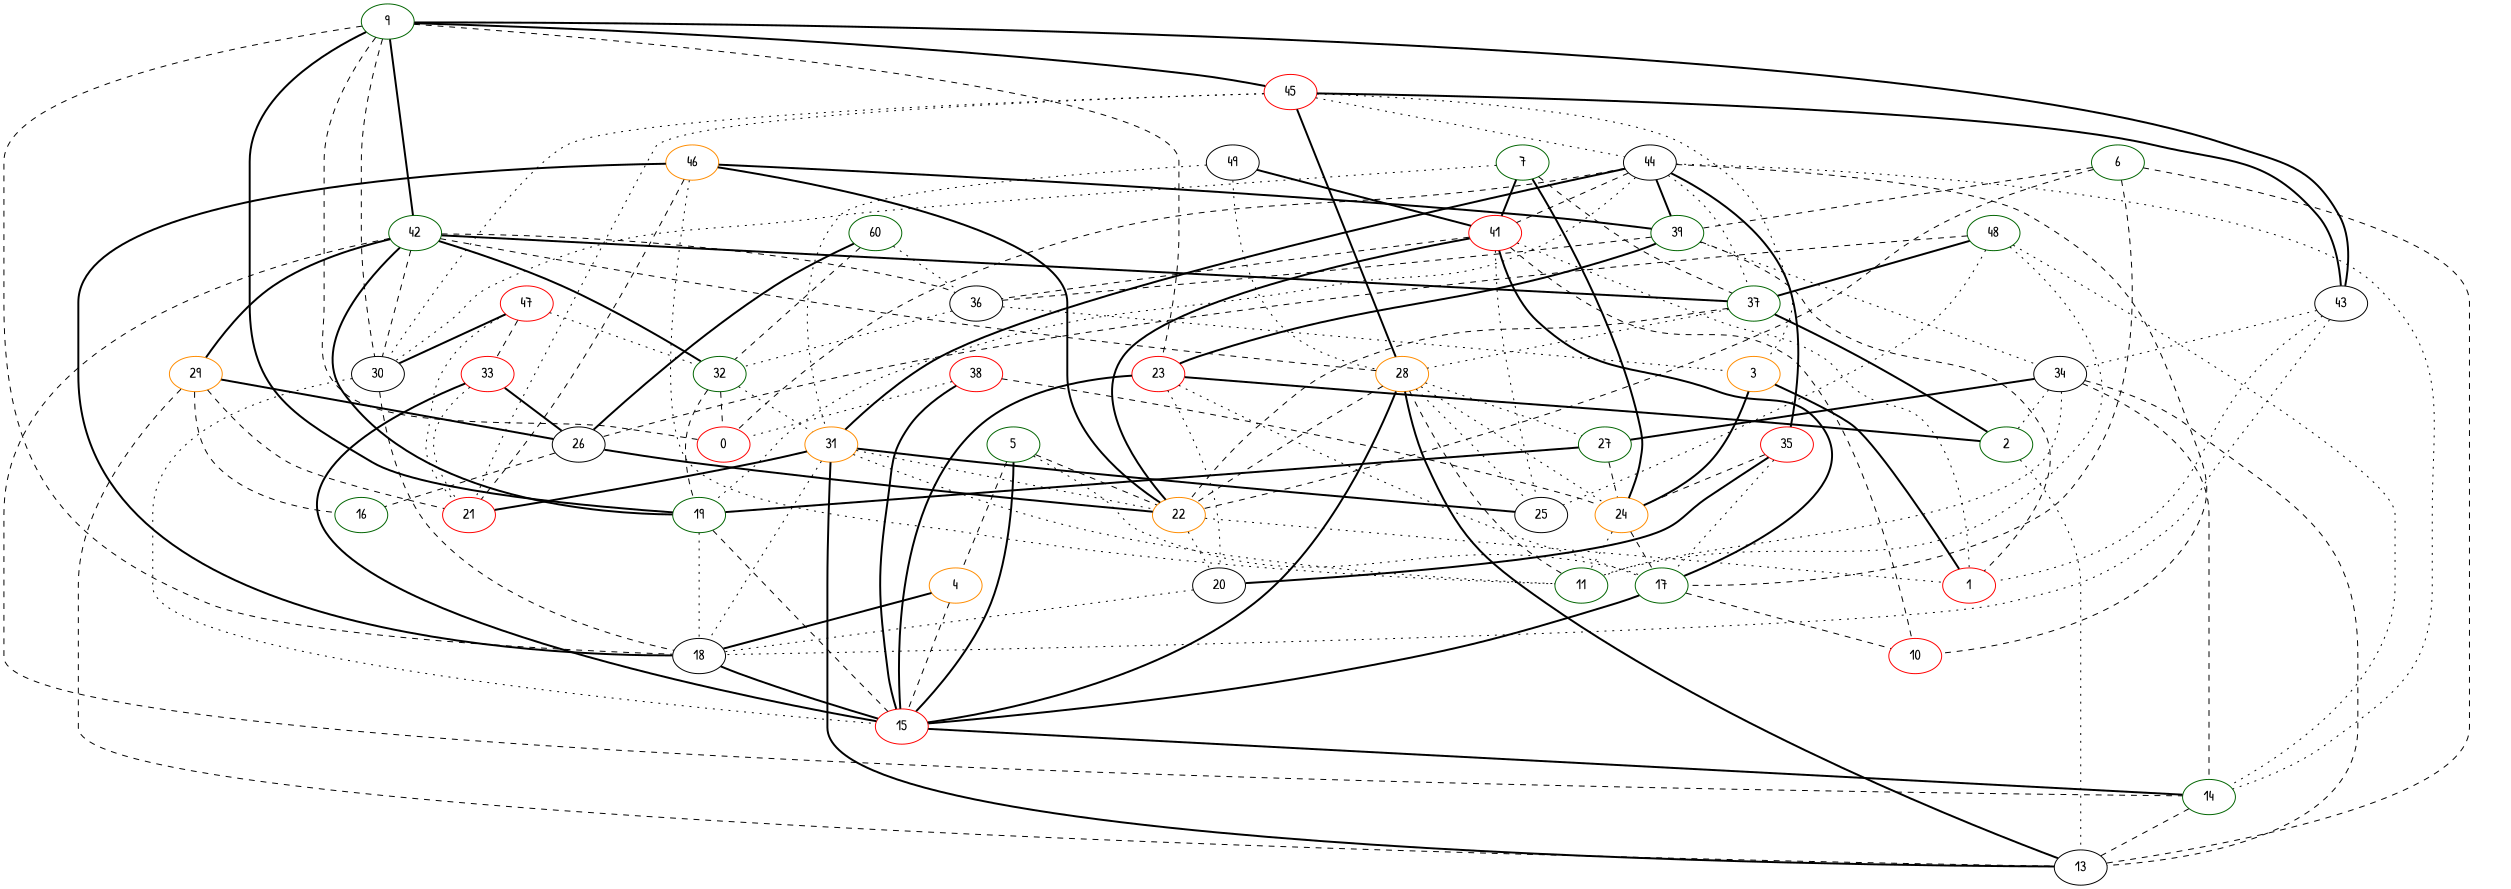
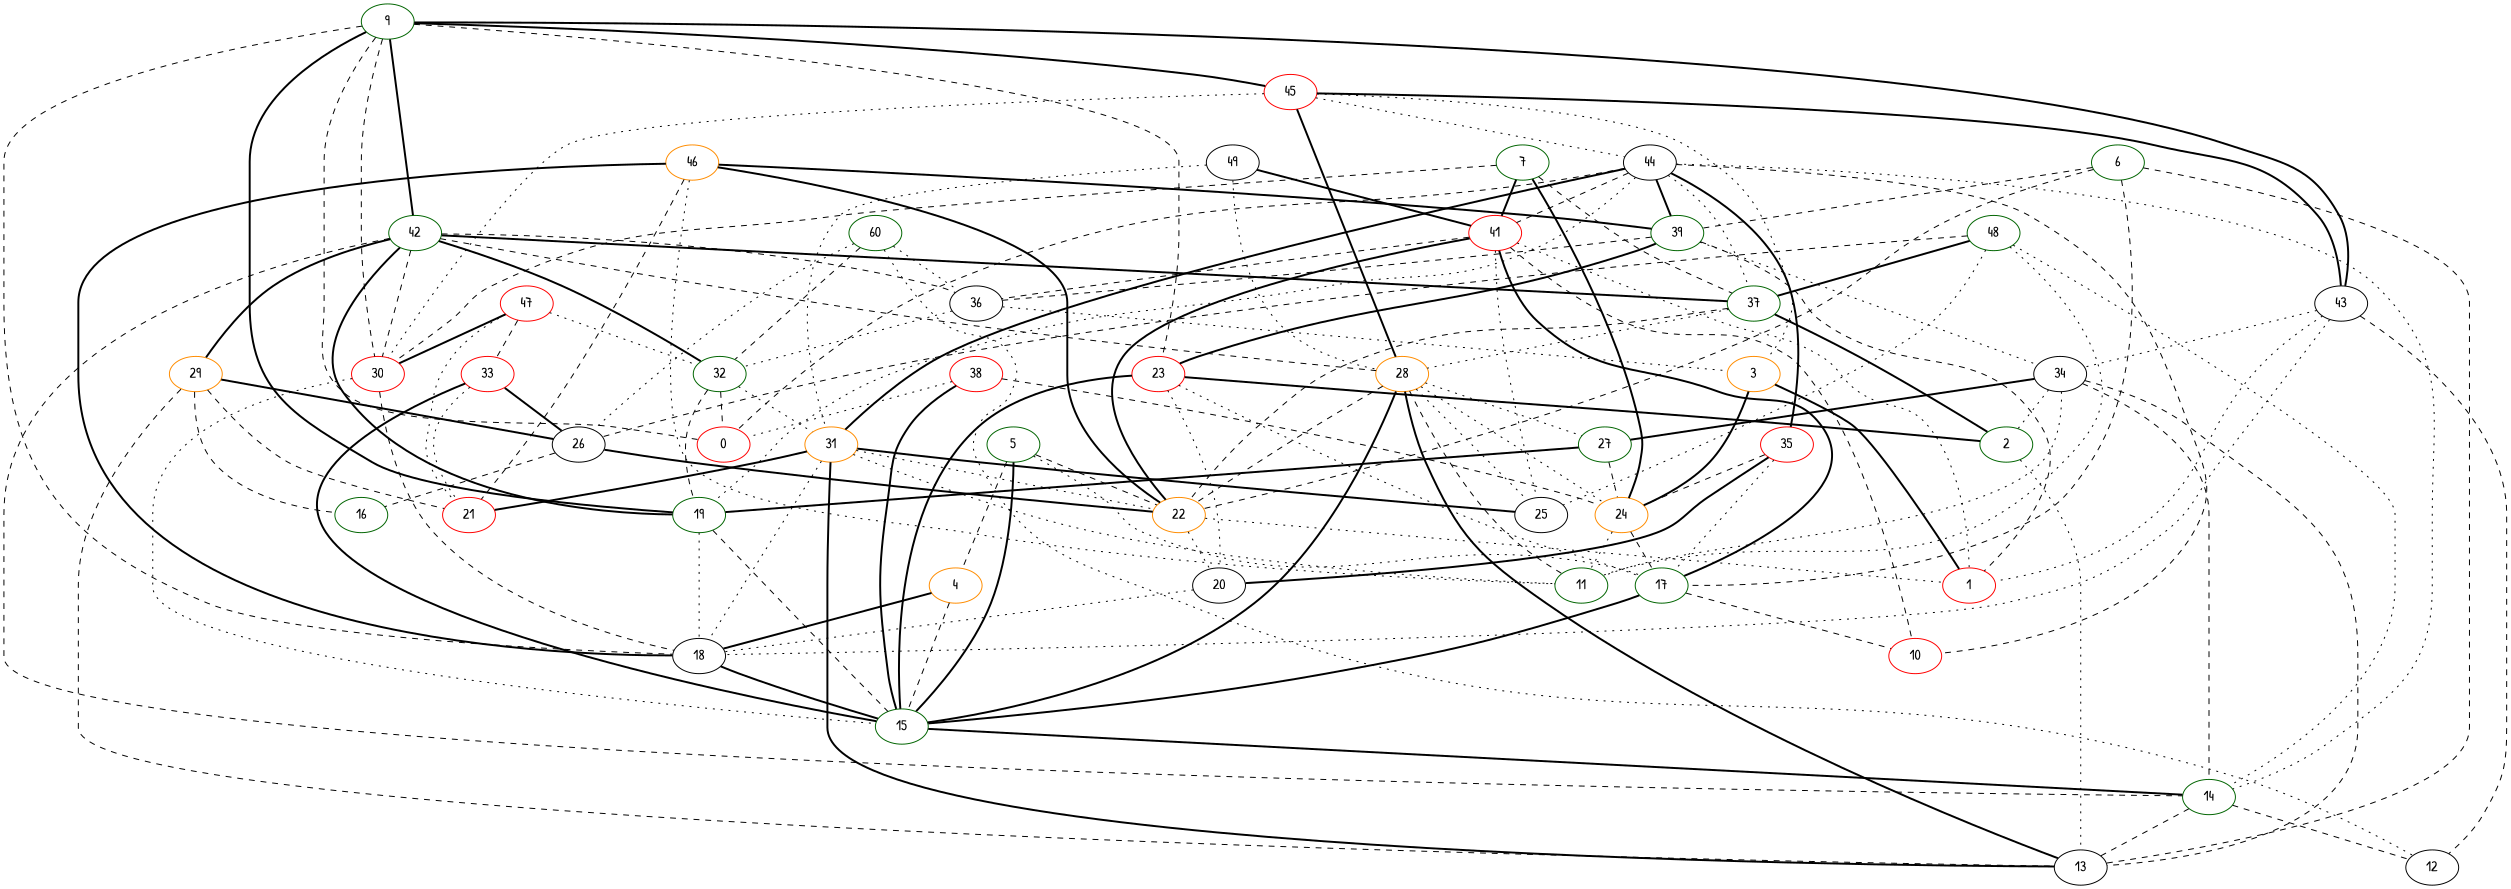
(736, 126) -> none
(929, 207) -> (929, 207)
(717, 327) -> (717, 327)
(378, 374) -> (378, 374)
(902, 727) -> (902, 727)
none -> (2432, 868)
